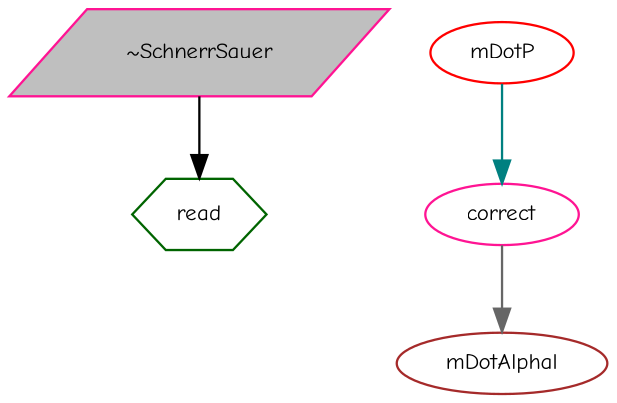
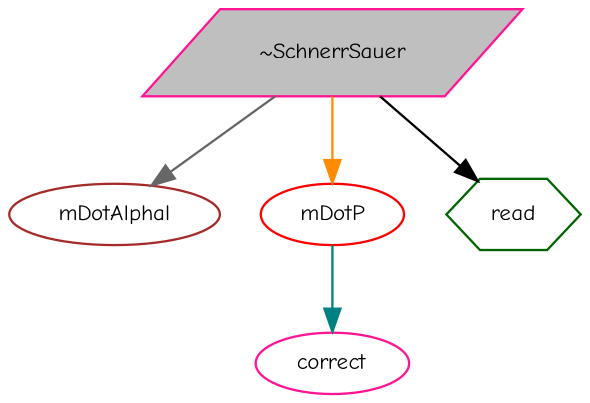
none -> (332, 128)
(502, 277) -> (223, 134)
